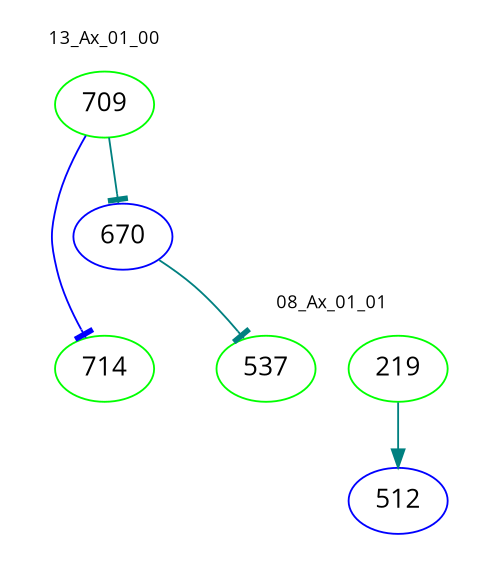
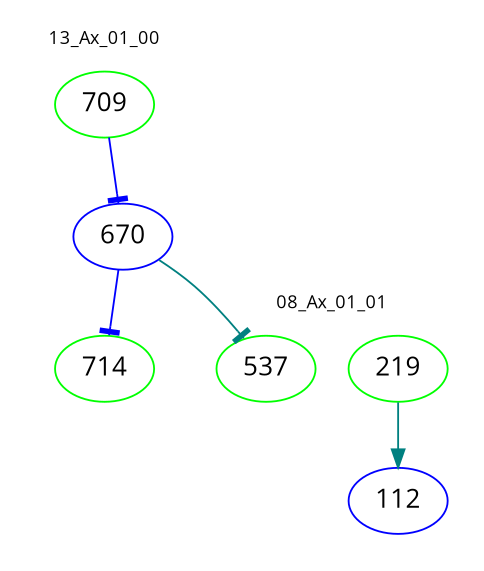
(113, 166) -> (113, 166)
(52, 232) -> (114, 298)
(398, 501) -> (398, 501)
